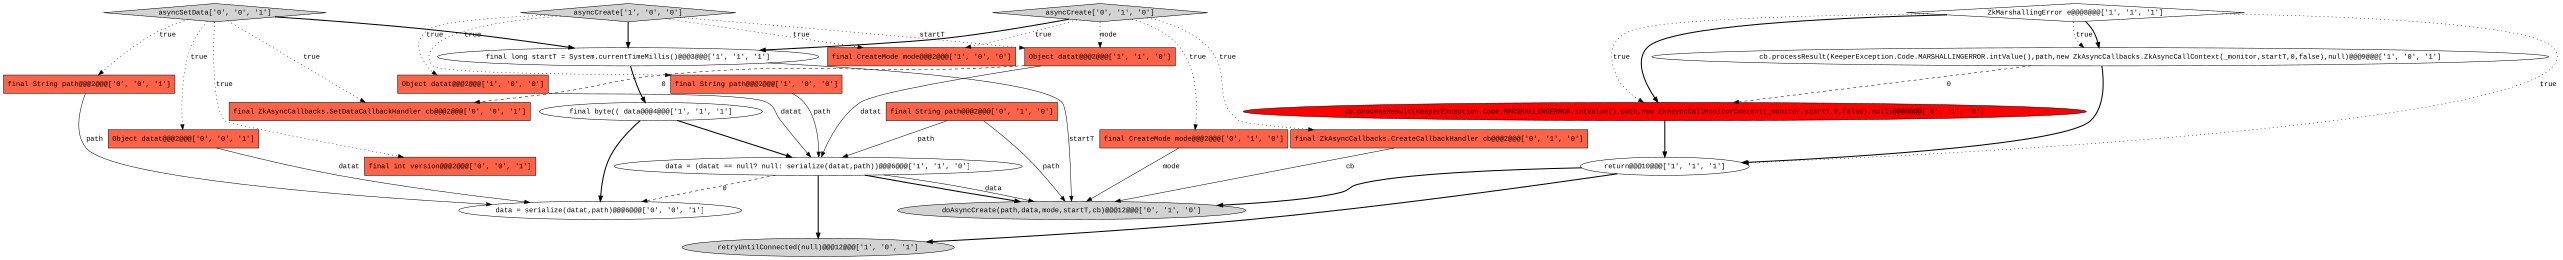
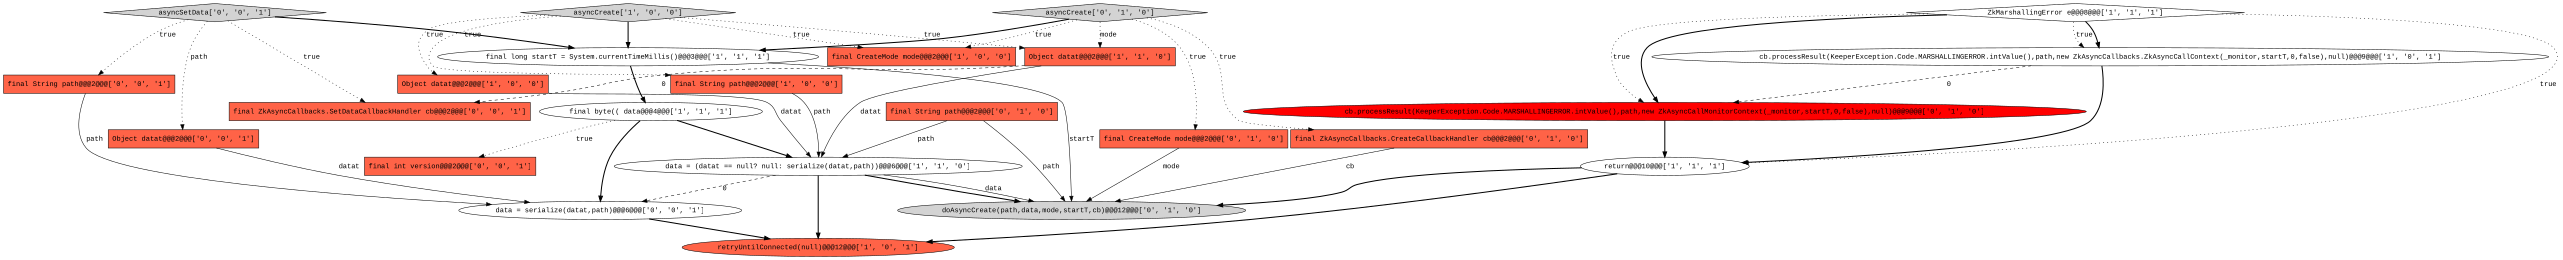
(932, 35) -> (932, 35)
(199, 57) -> (199, 57)
(262, 130) -> (549, 137)
none -> (707, 228)
(818, 247) -> (818, 247)
